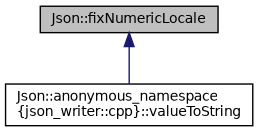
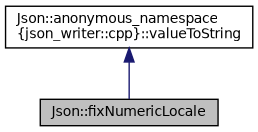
(129, 65) -> (129, 81)
